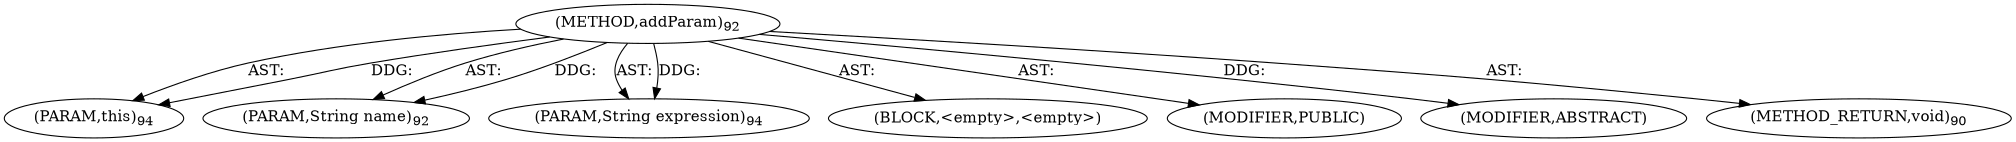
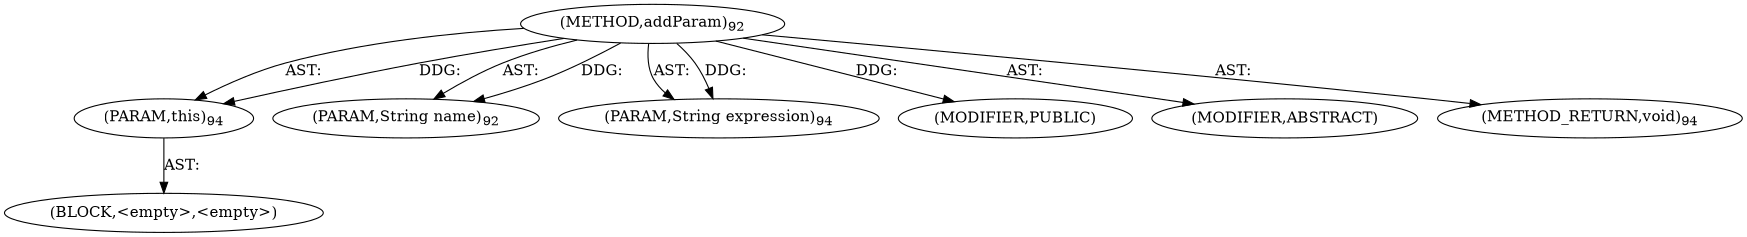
(811, 69) -> (164, 160)
(1039, 71) -> (879, 71)
(1247, 71) -> (1027, 71)
(1959, 117) -> (1690, 117)
